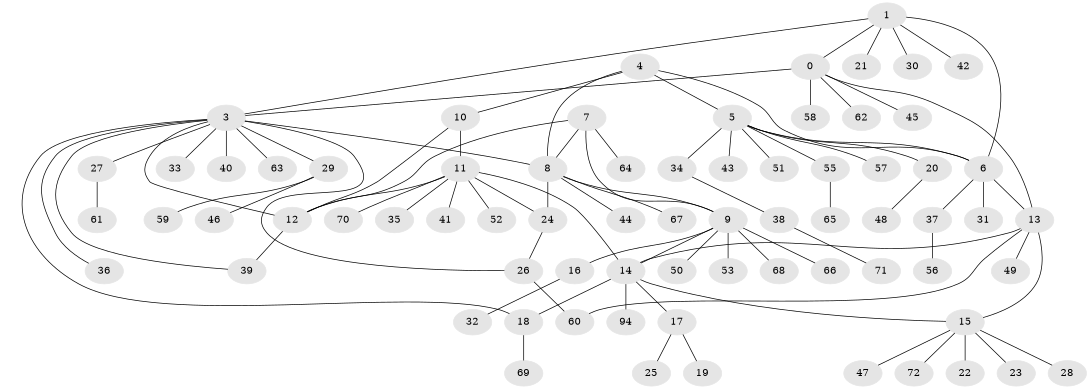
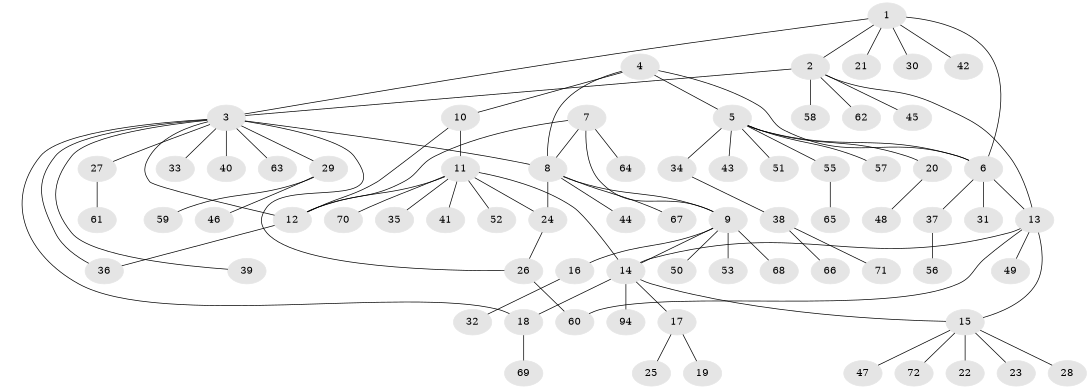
(810, 67) -> (810, 67)
(270, 246) -> (198, 246)
(785, 248) -> (808, 248)
